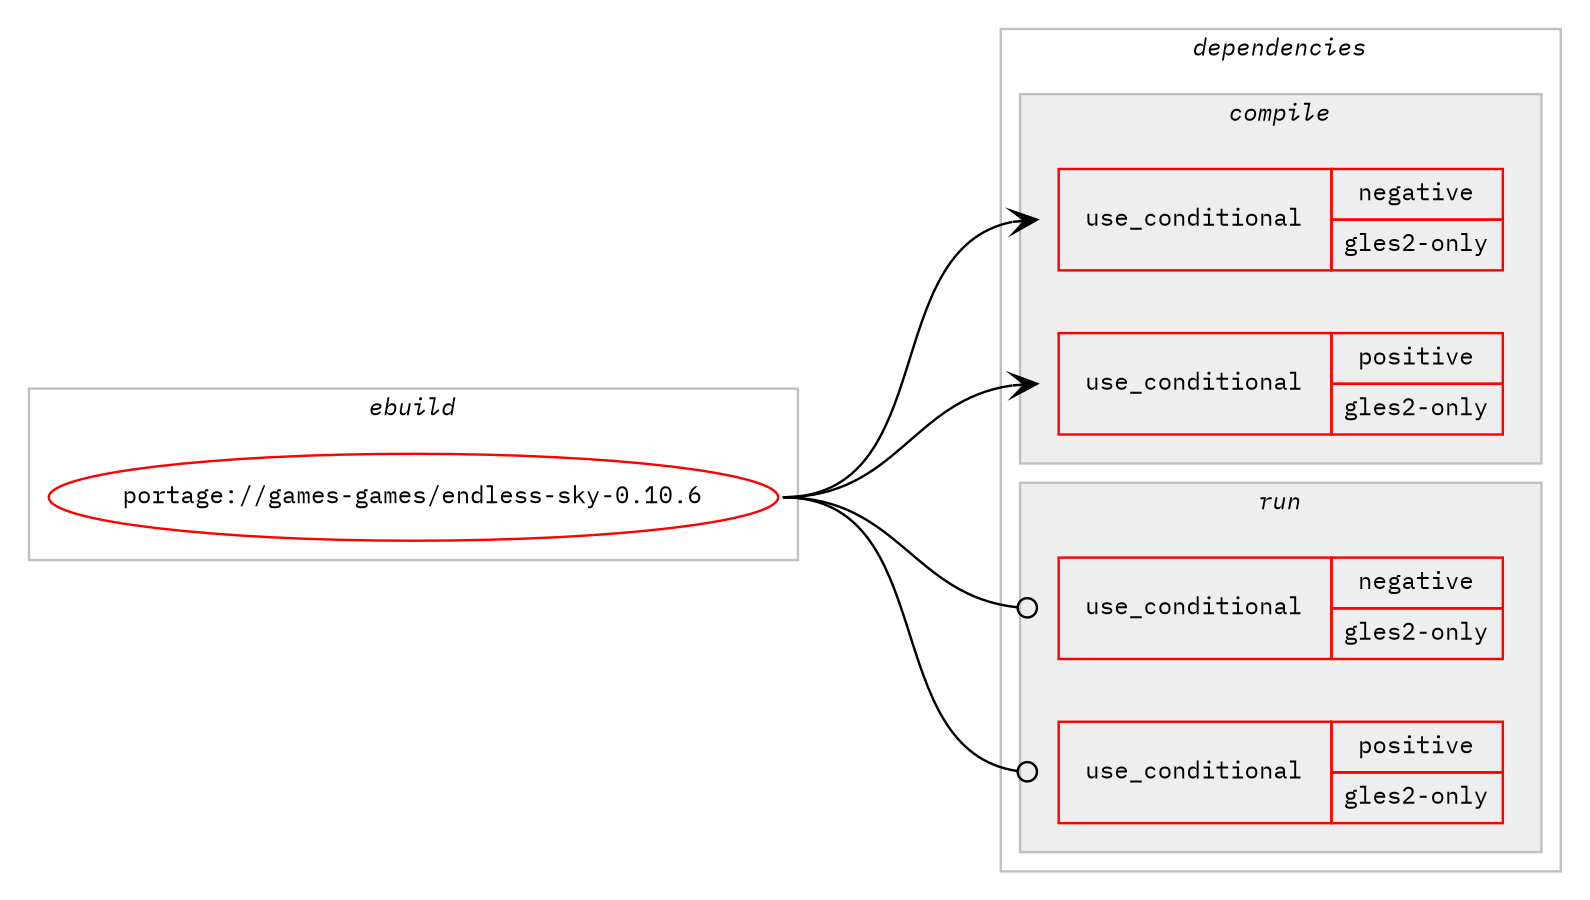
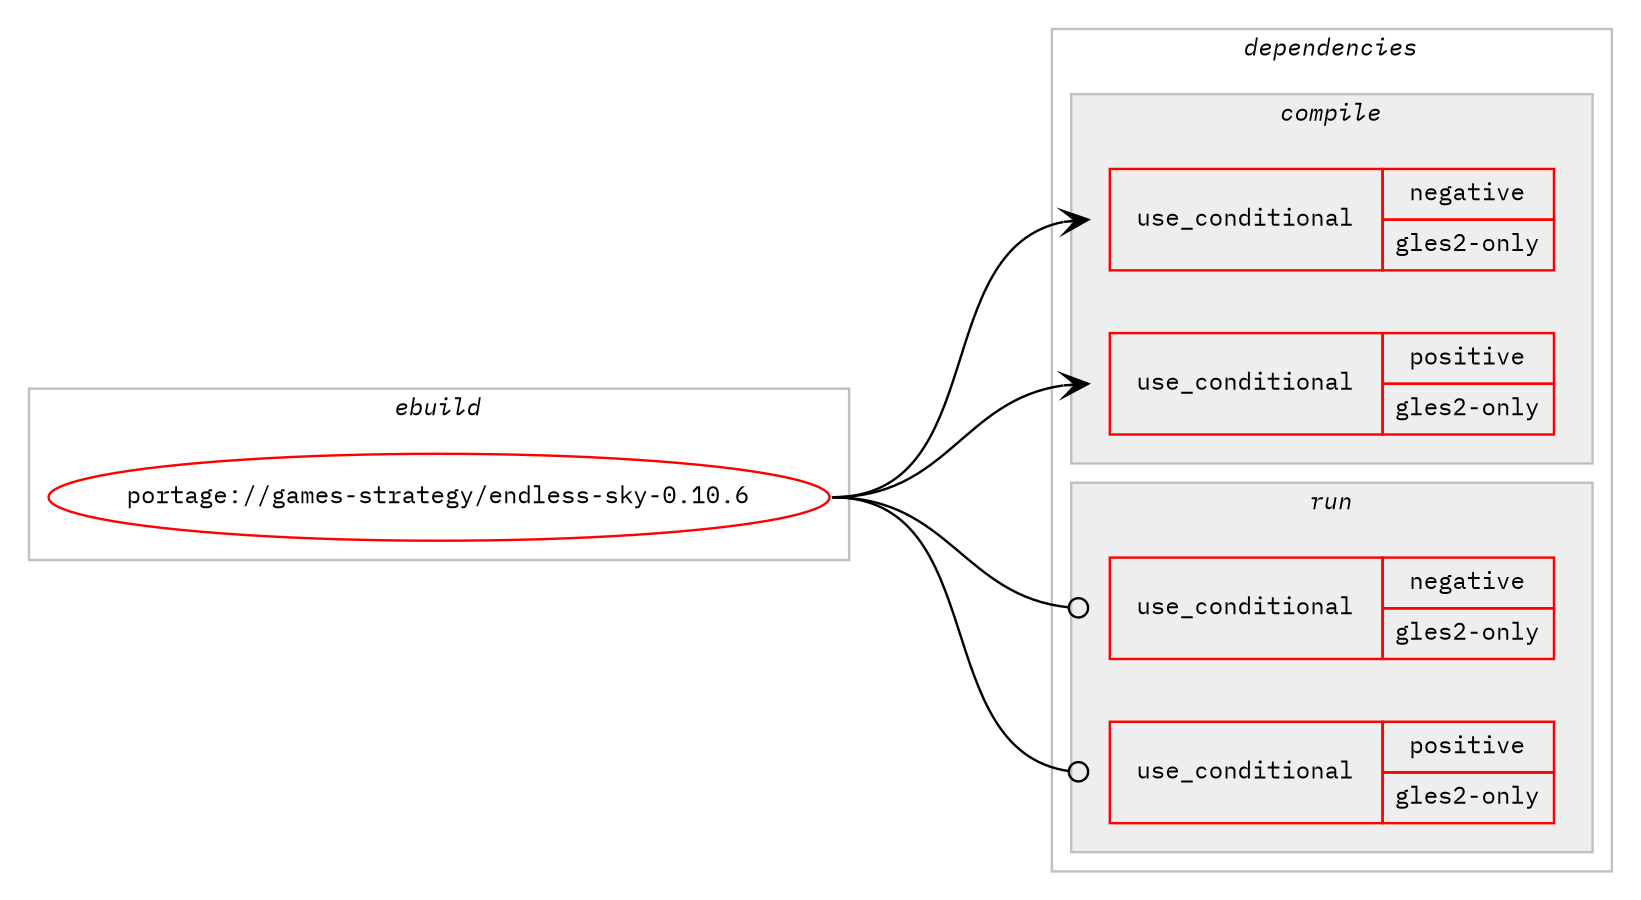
(413, 497) -> (439, 497)
